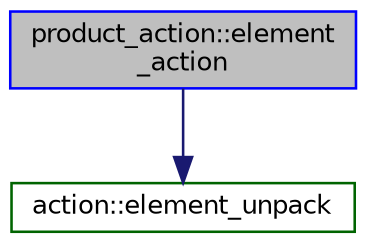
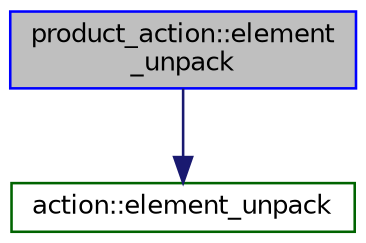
(183, 50) -> (183, 50)
